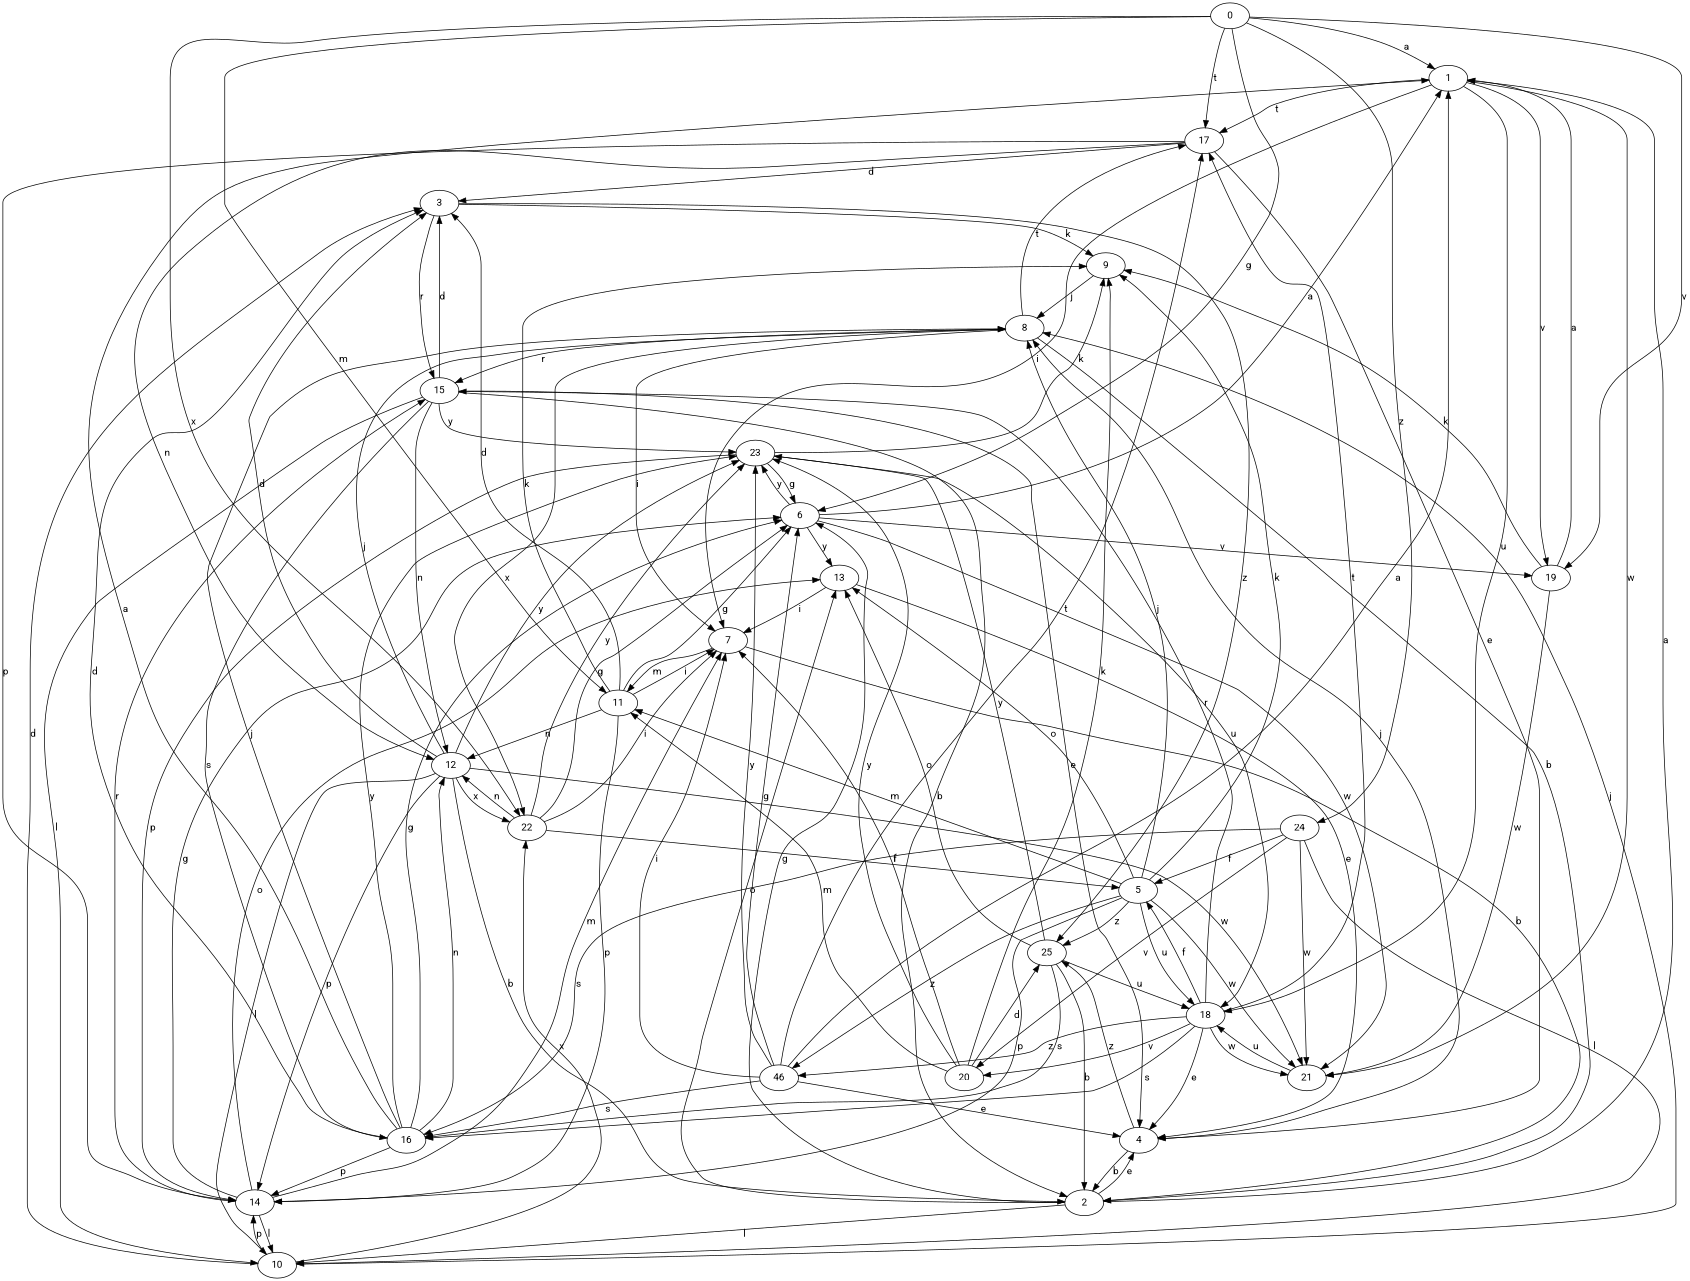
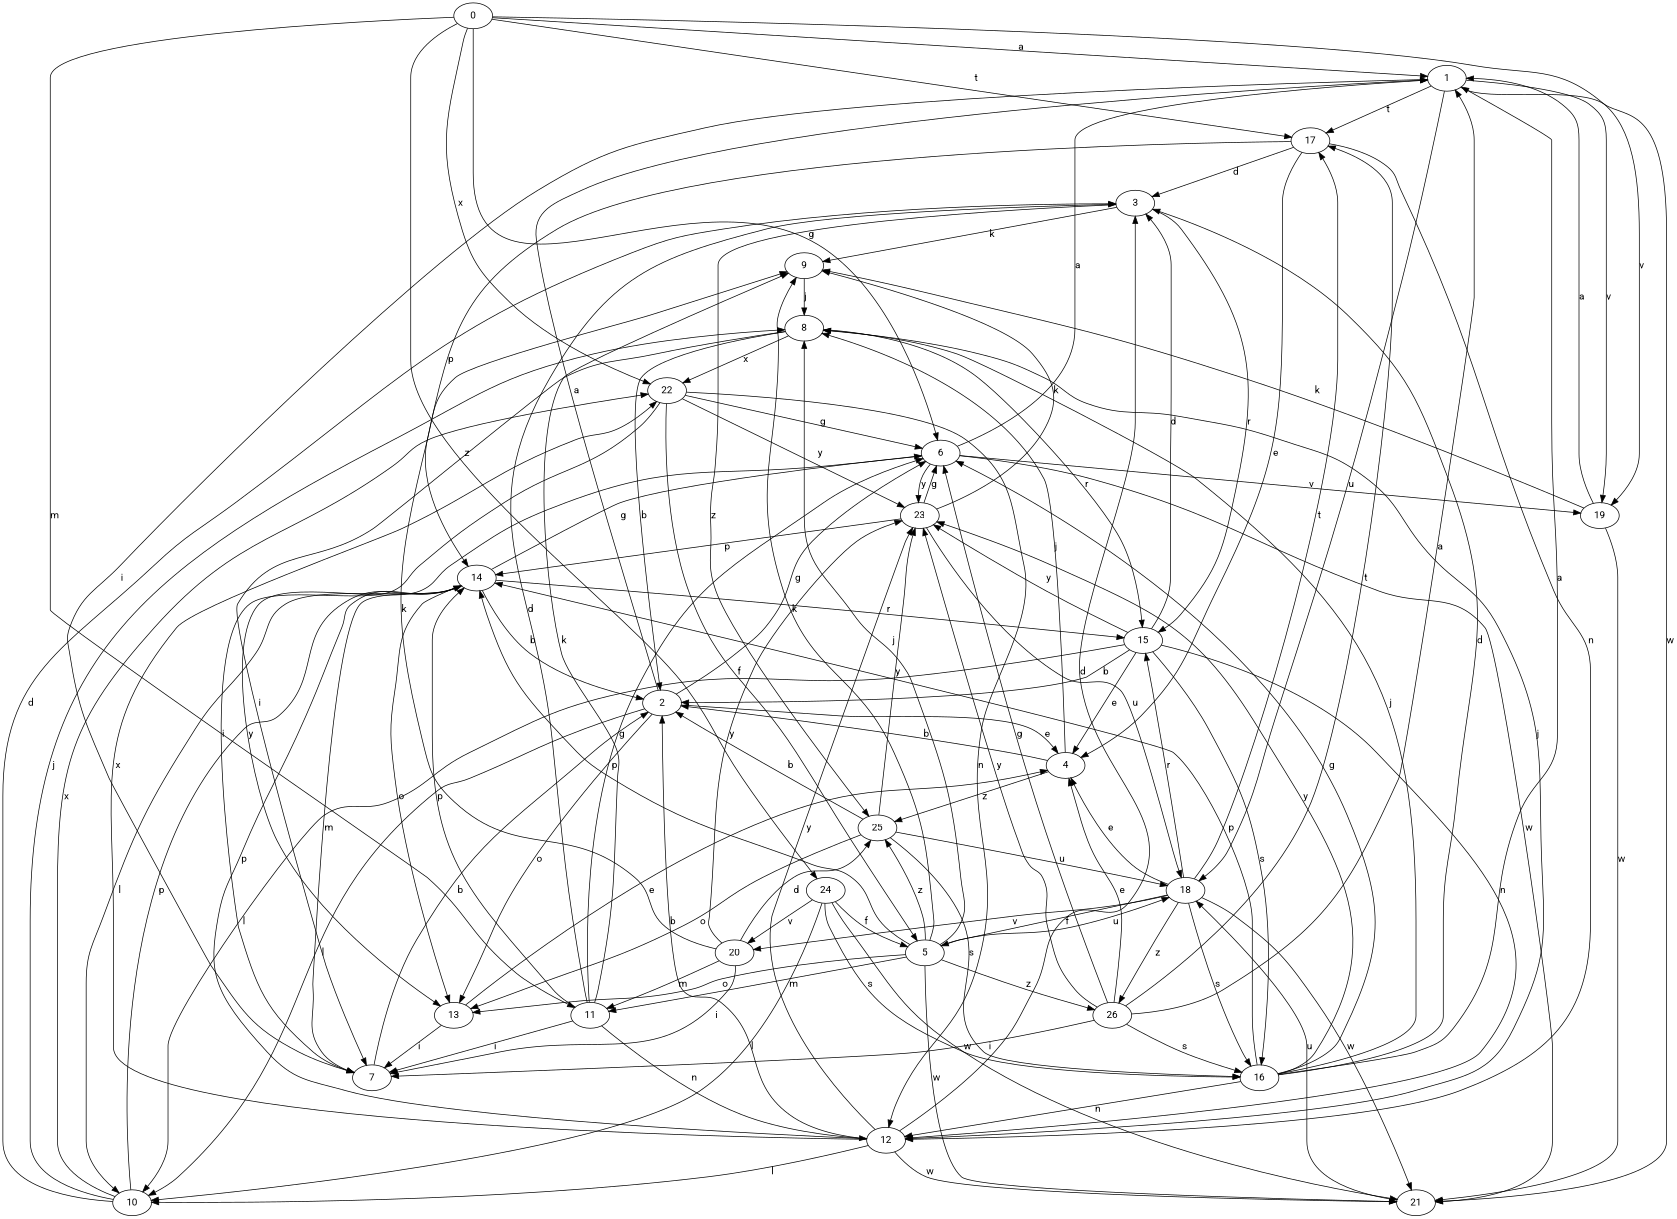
(1063, 200) -> none
(671, 659) -> none
none -> (545, 664)
(779, 1078) -> (1112, 1015)
